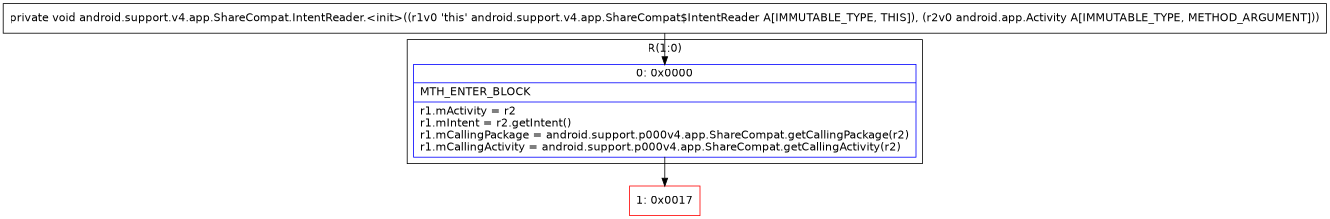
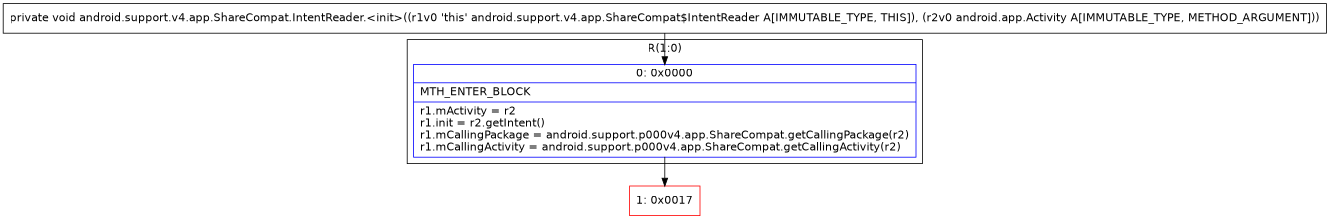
(496, 123) -> (483, 123)
